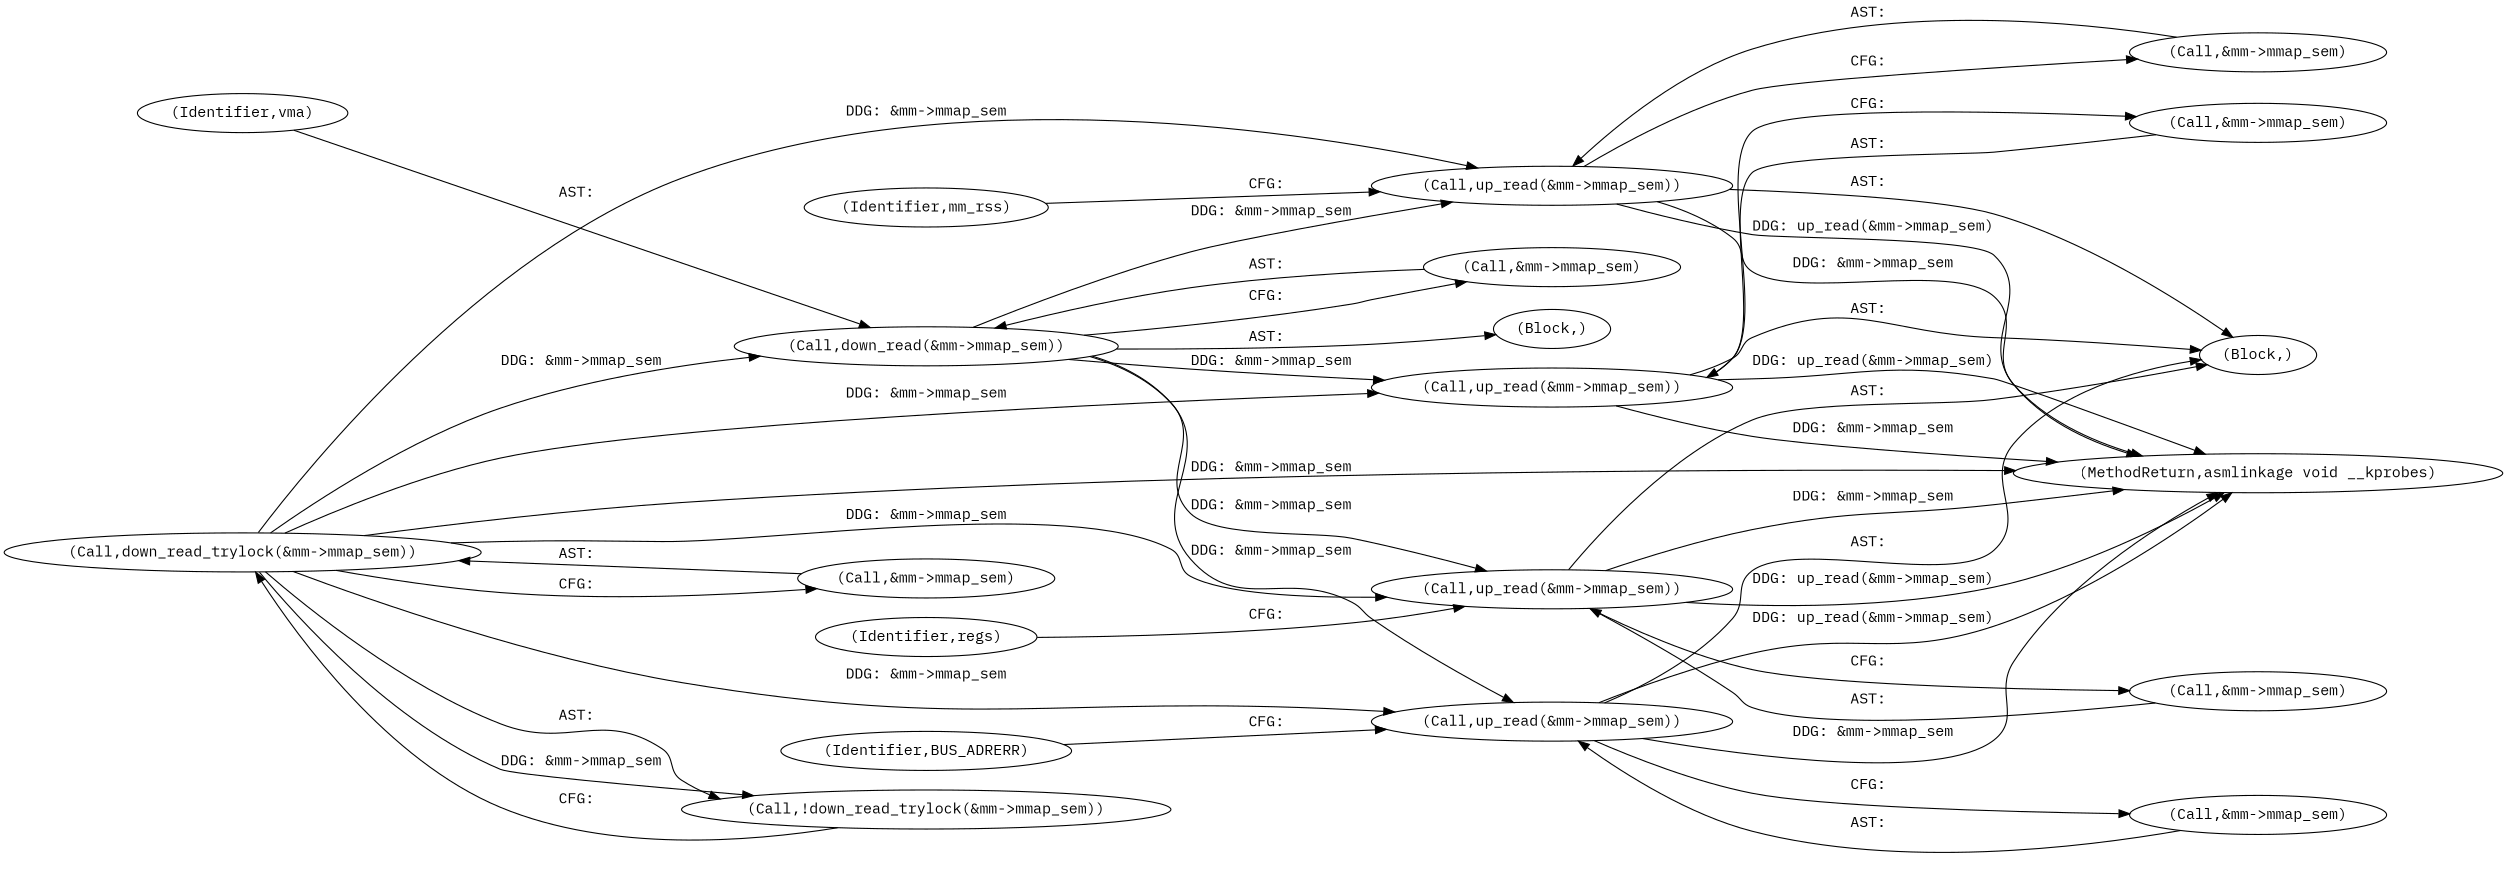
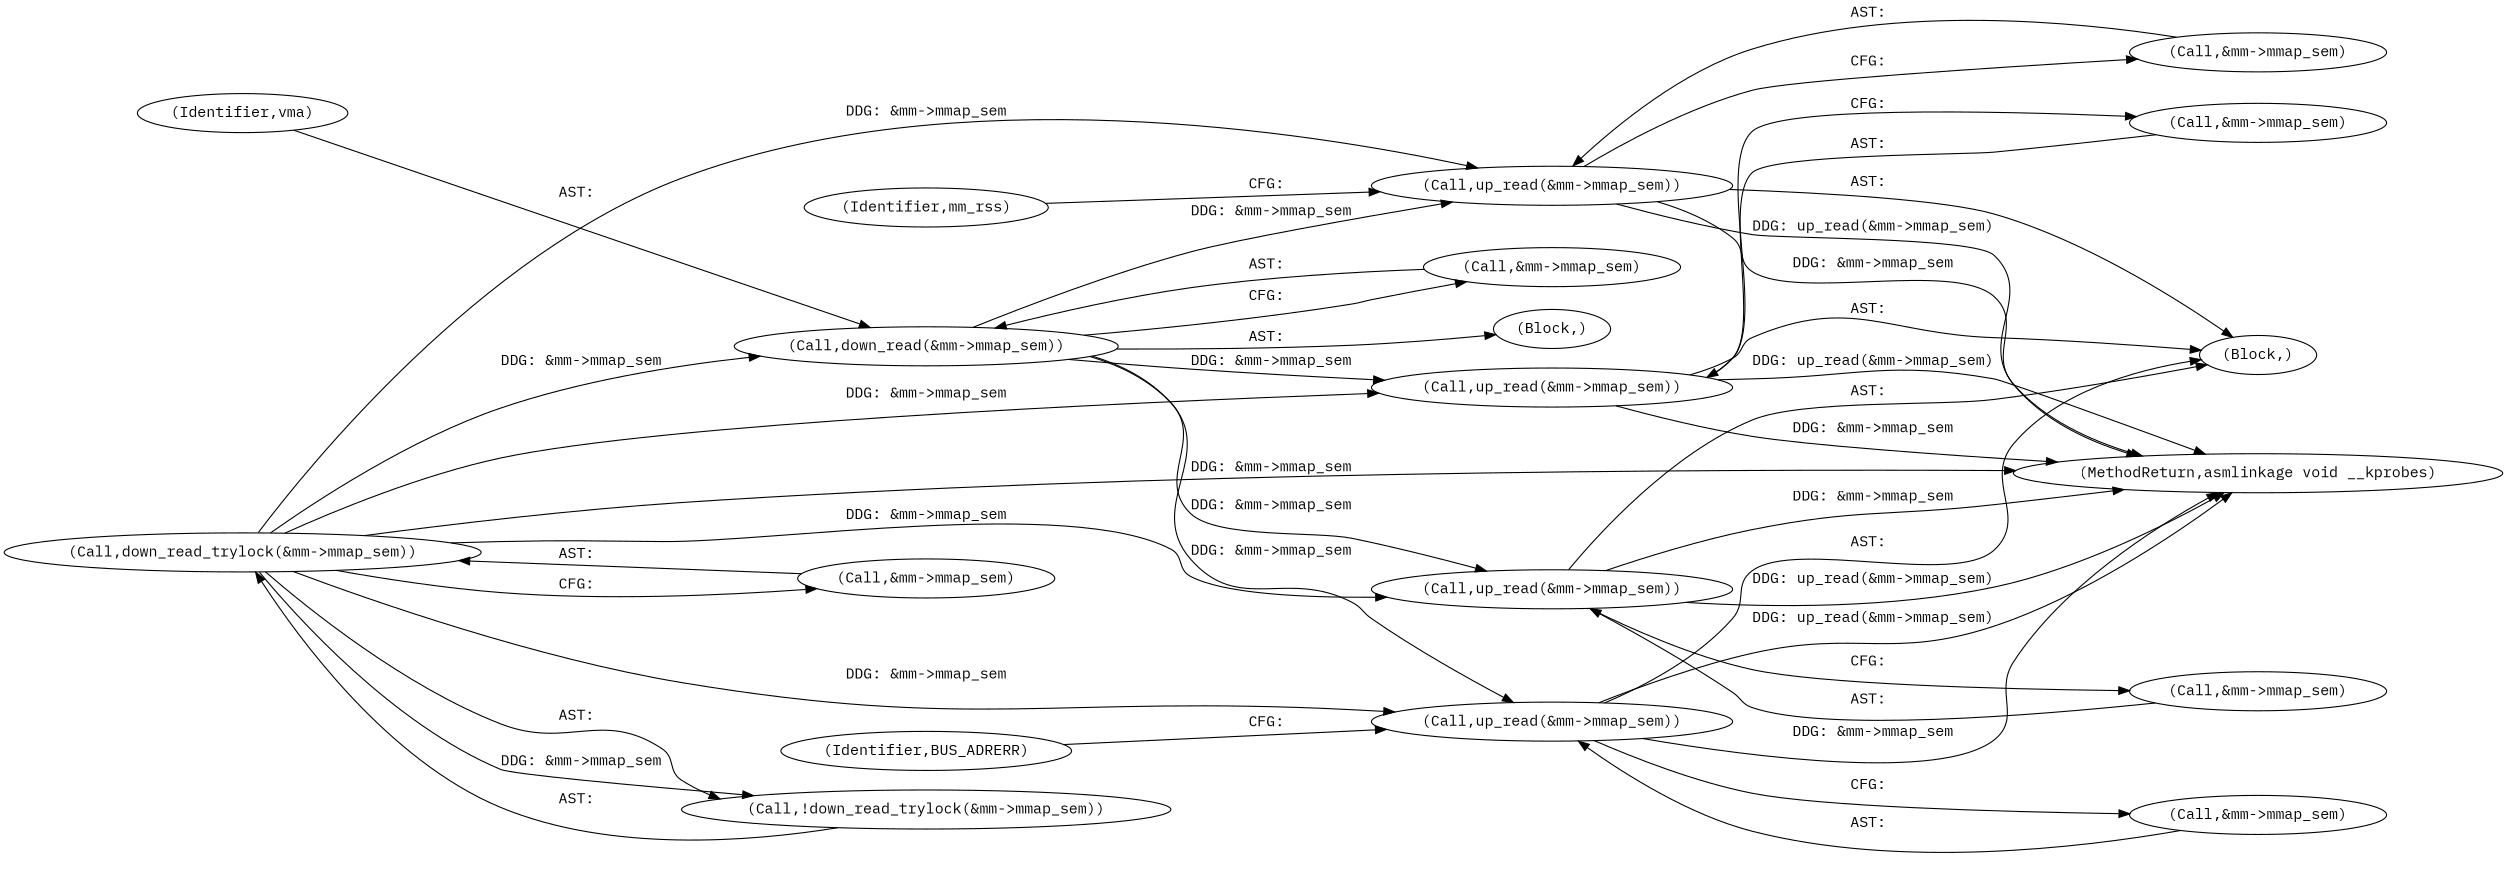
(926, 637) -> none
(581, 799) -> (581, 799)
